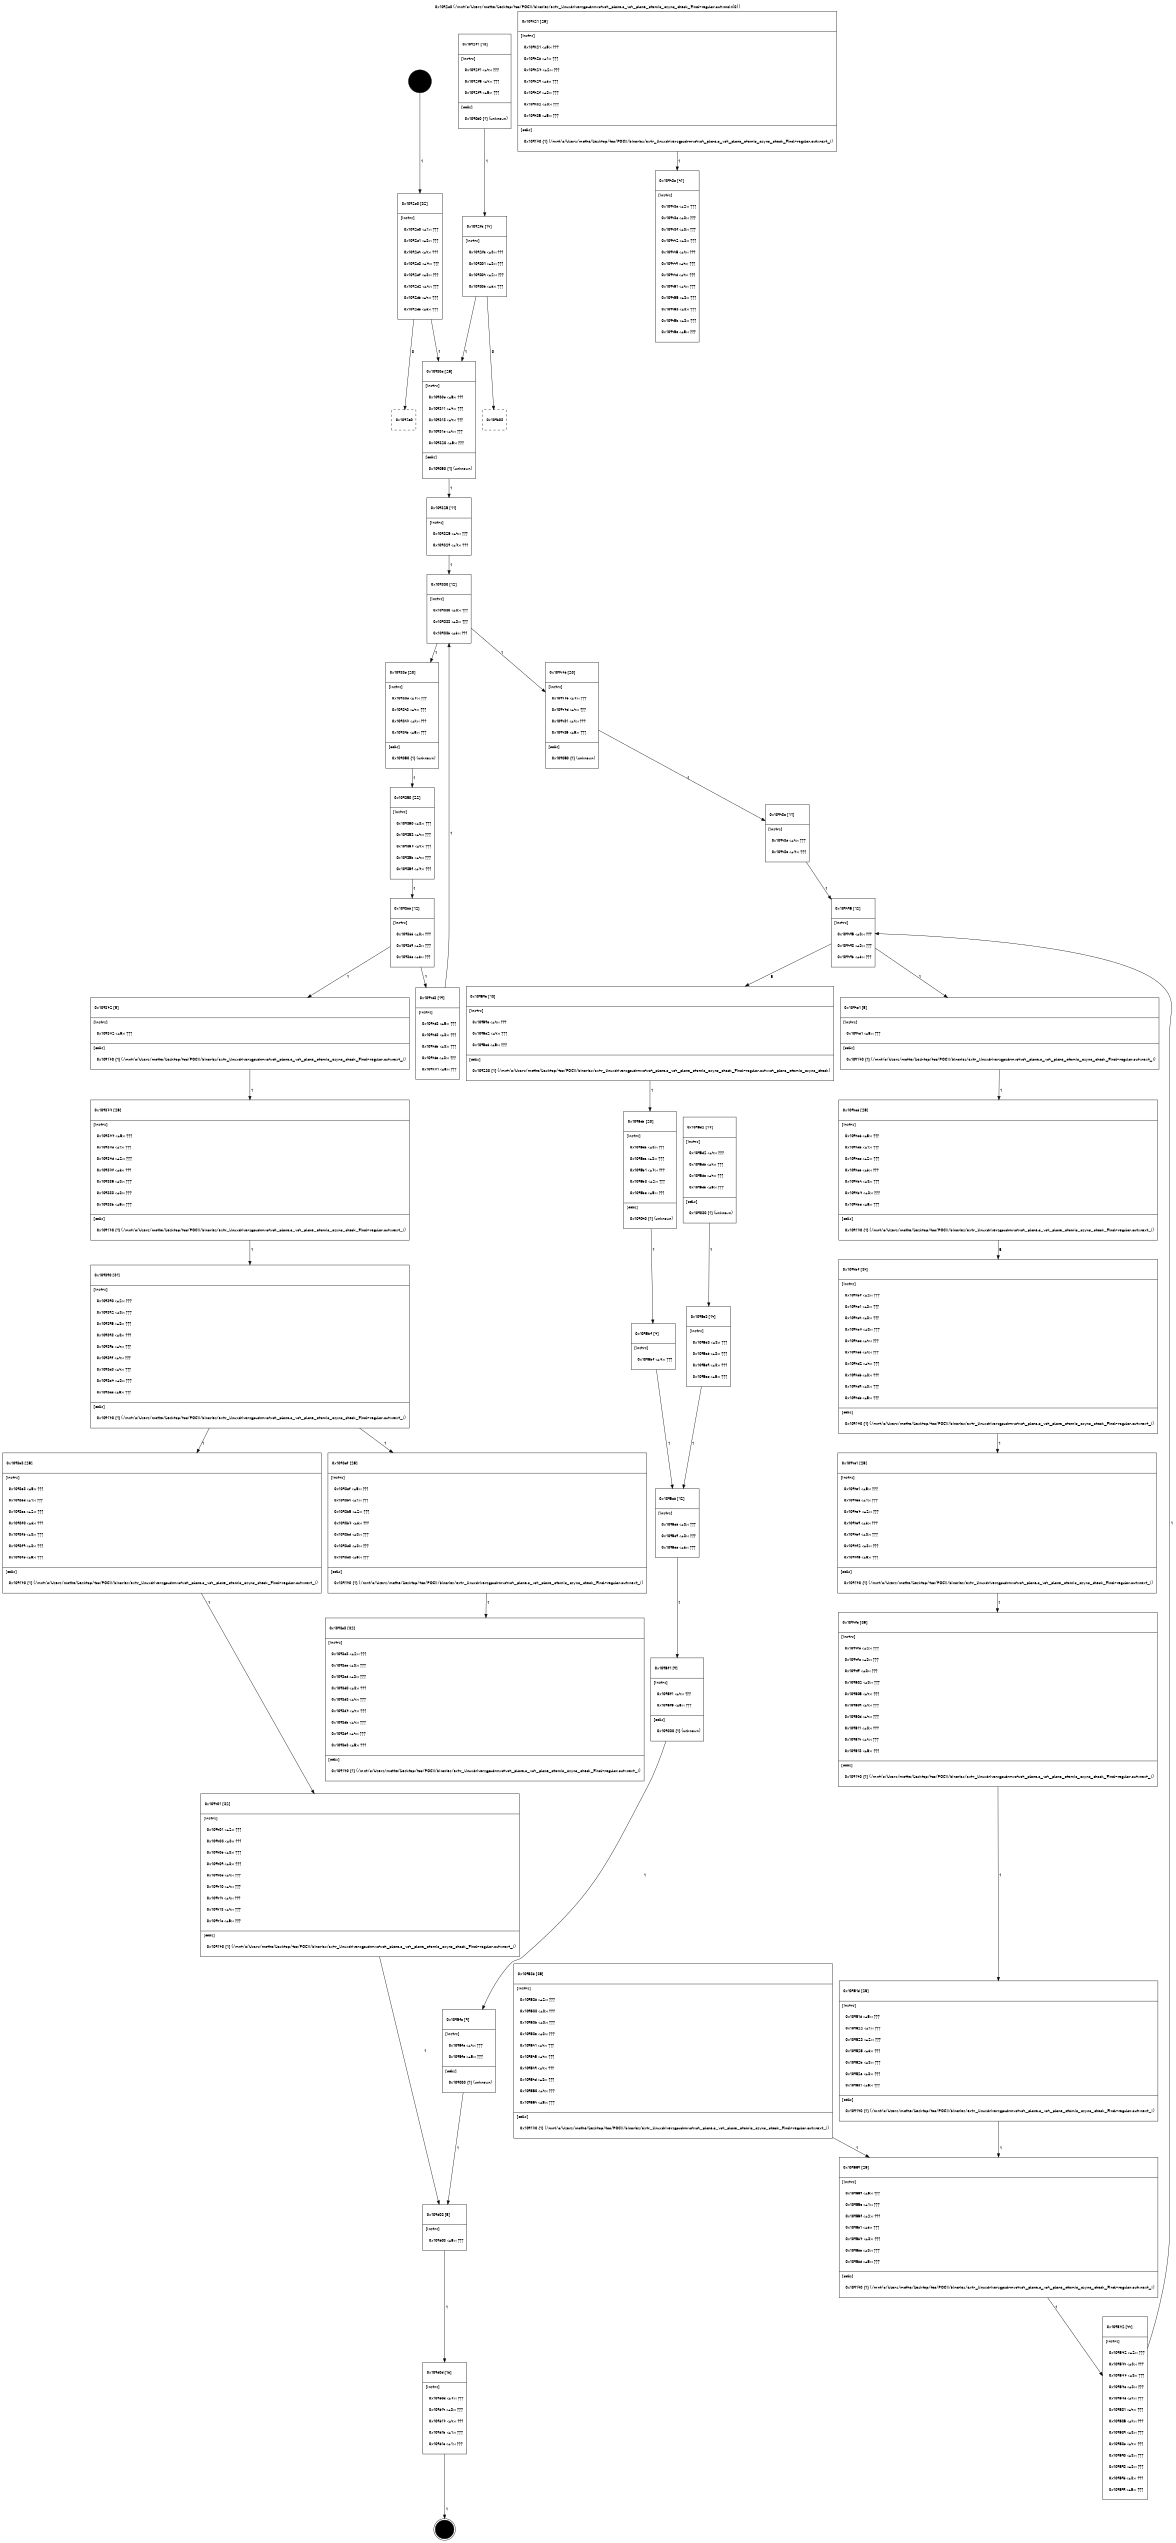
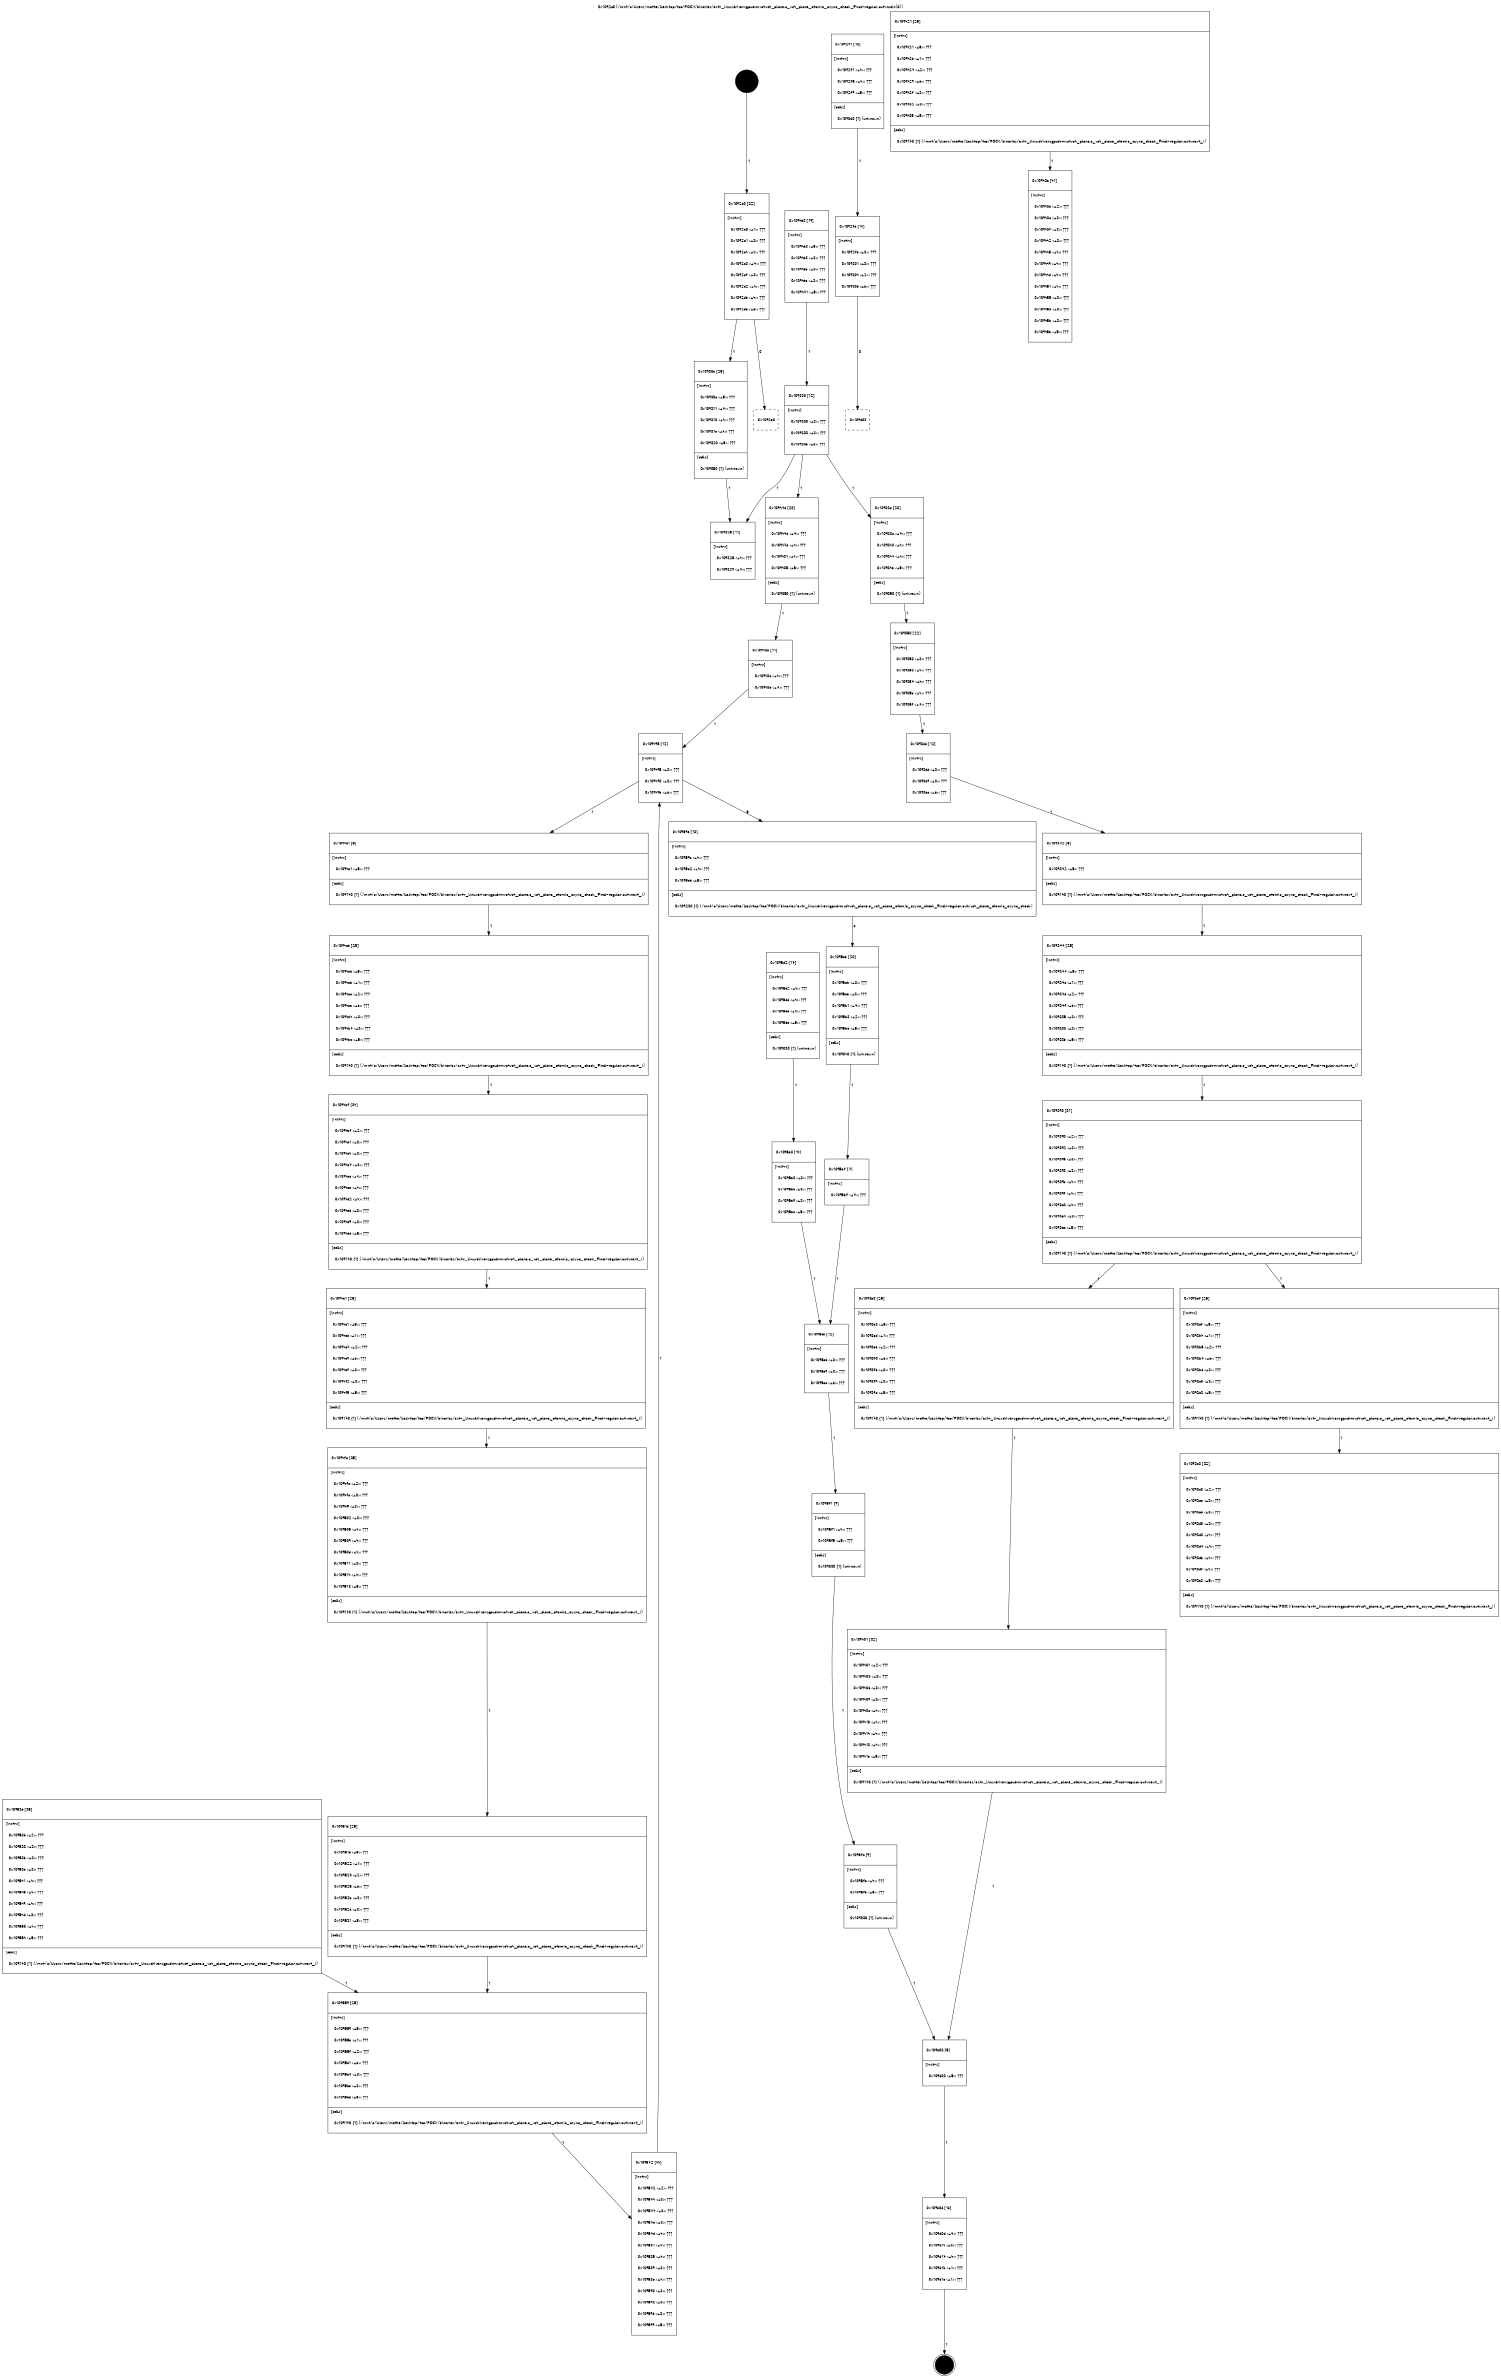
(469, 327) -> none
(449, 563) -> (773, 488)
(423, 976) -> none
(652, 1090) -> (854, 926)
(1000, 1250) -> (490, 1085)
